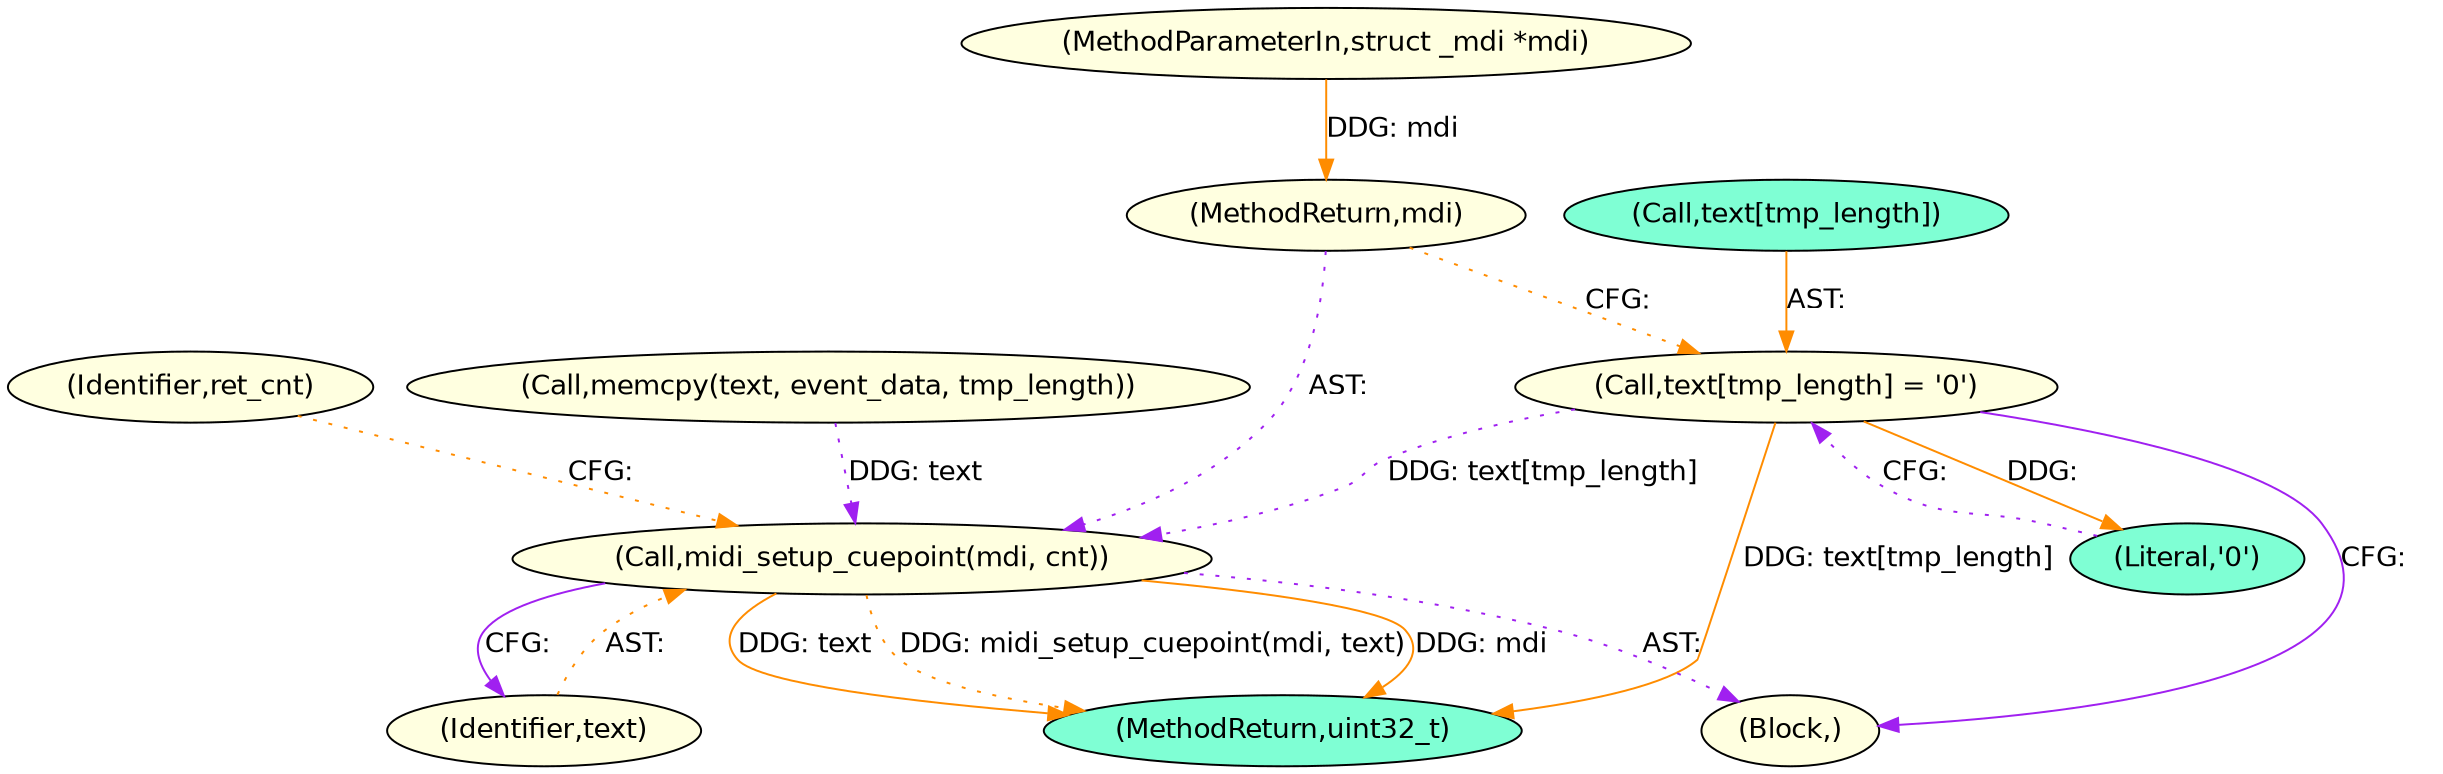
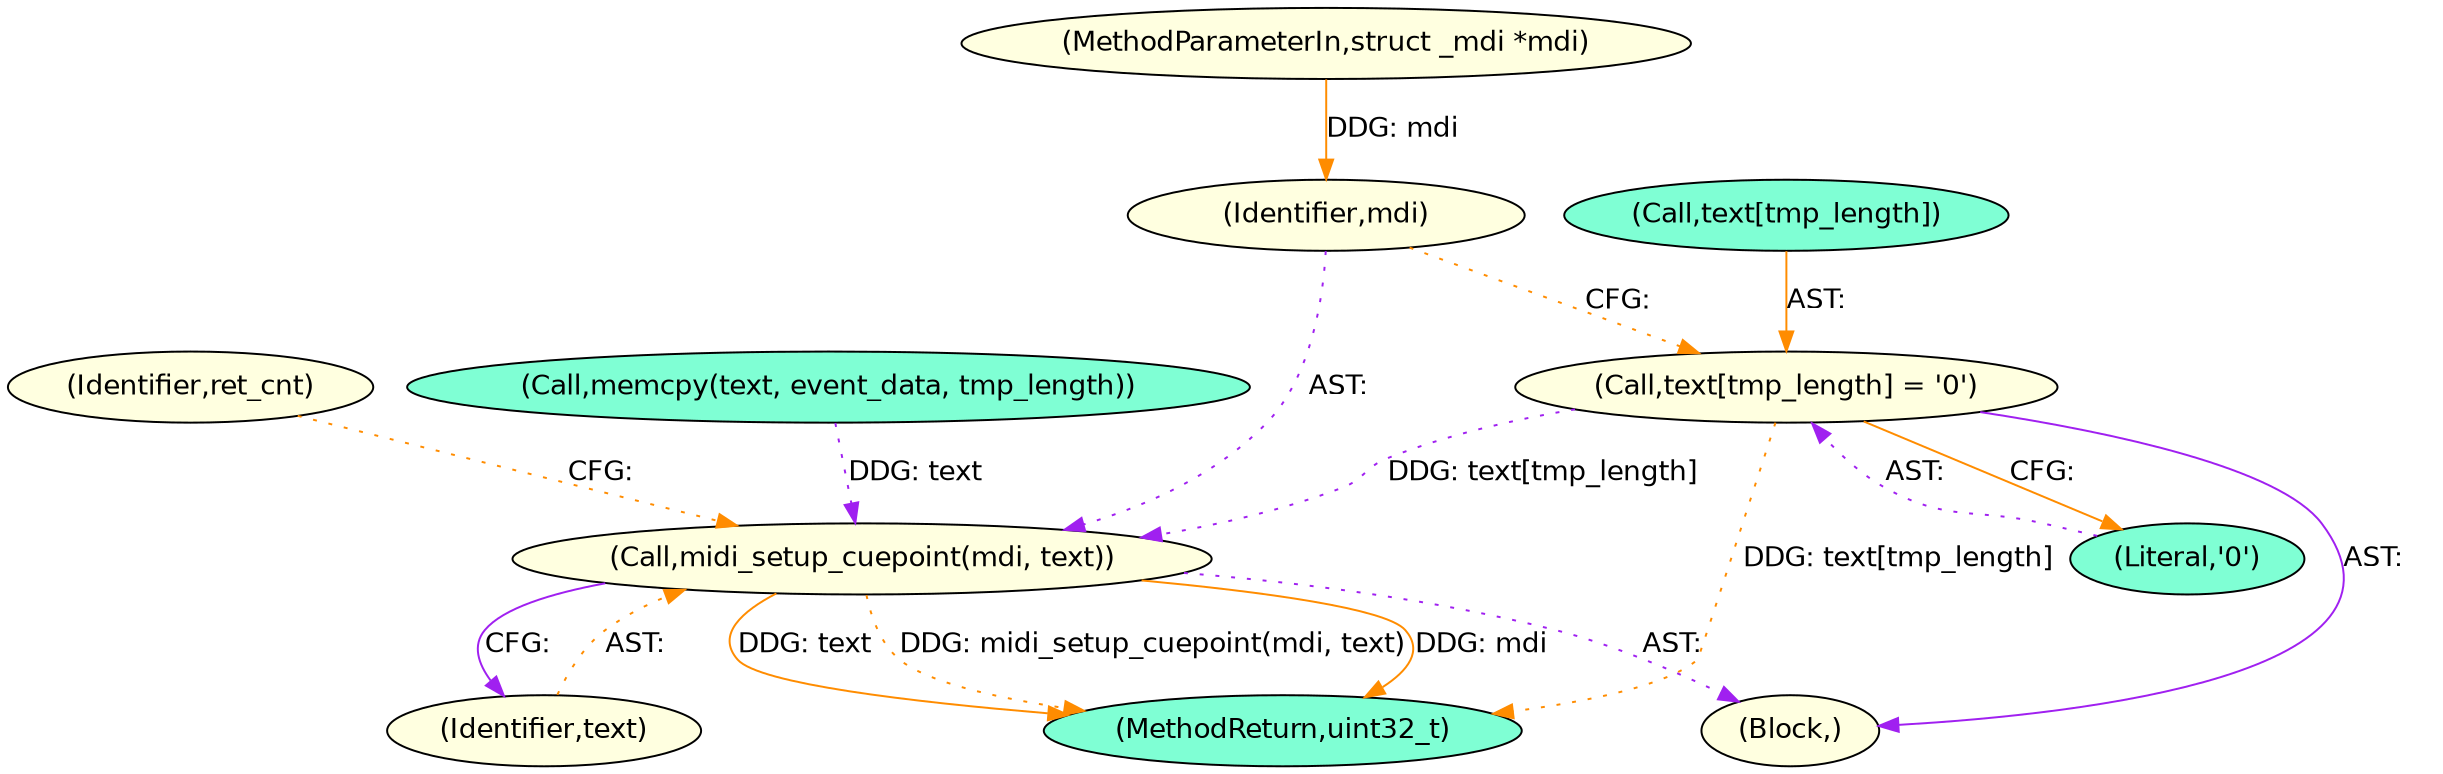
(1326, 215) -> (1326, 215)
(829, 387) -> (829, 387)
(1920, 473) -> (1920, 473)
(2047, 473) -> (2047, 473)
(862, 559) -> (862, 559)
(2378, 559) -> (2378, 559)
(1707, 633) -> (1707, 633)
